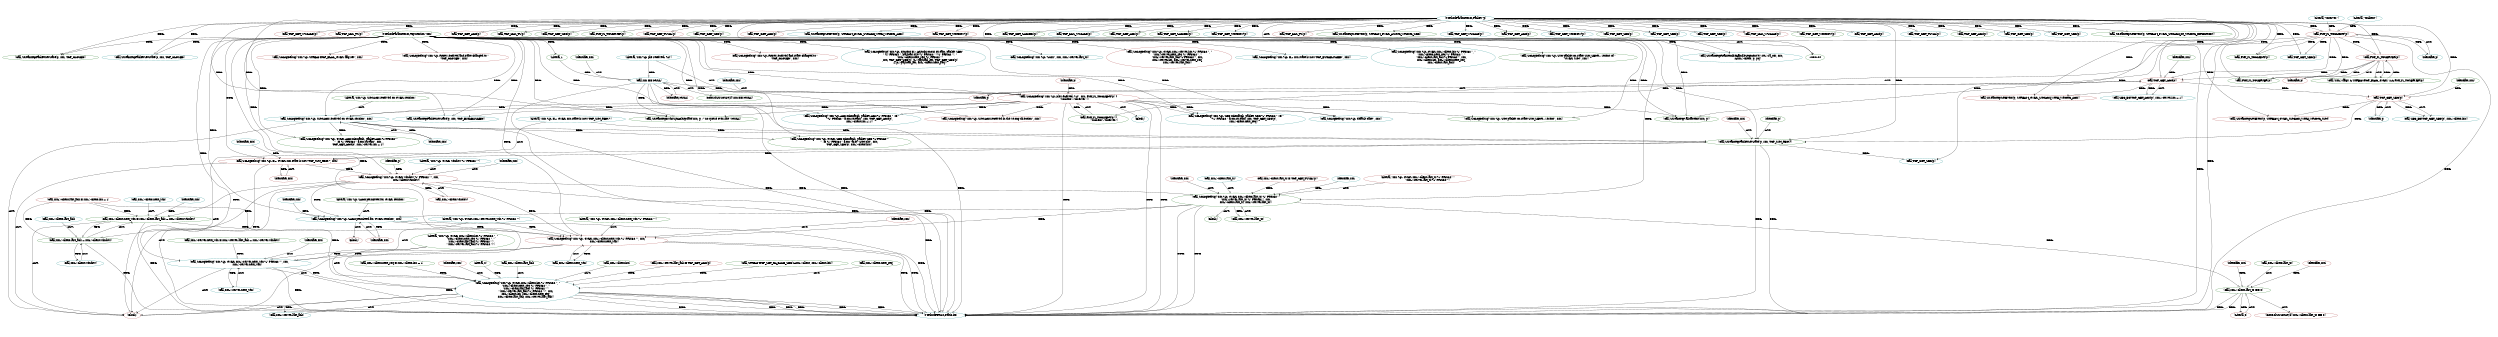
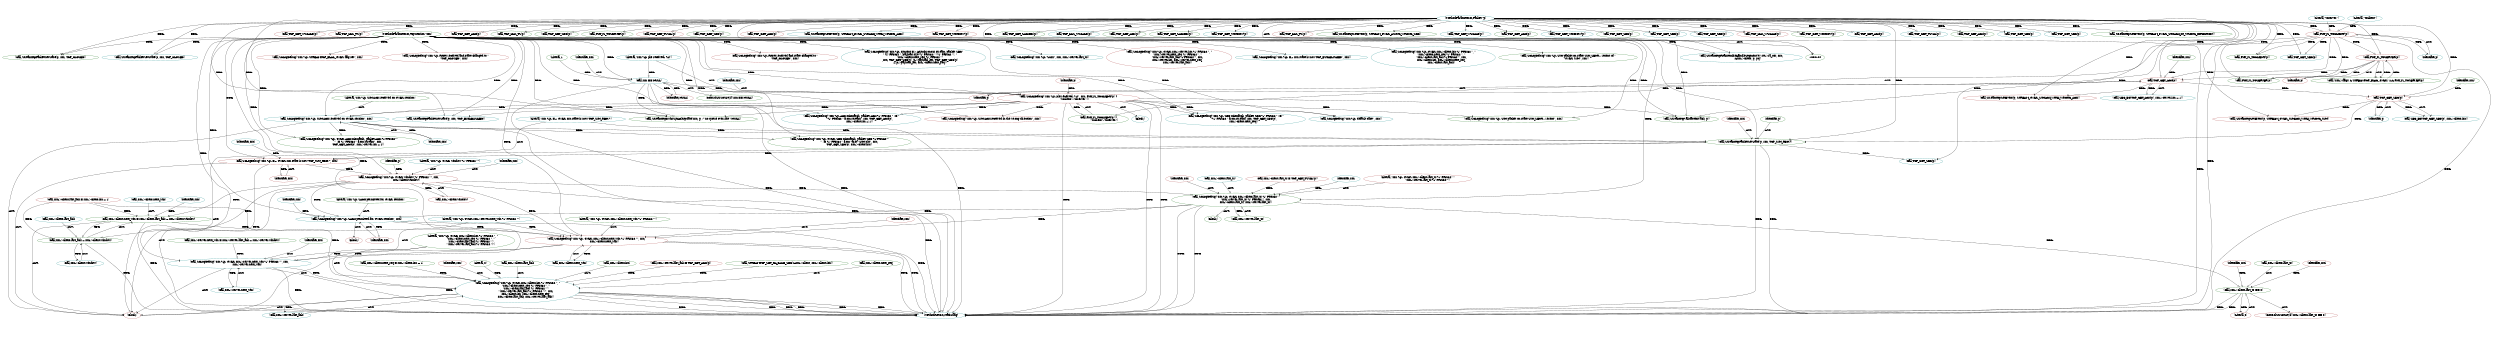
(496, 38) -> (585, 42)
(677, 89) -> (677, 89)
(1686, 119) -> (1686, 119)
(941, 315) -> (941, 315)
